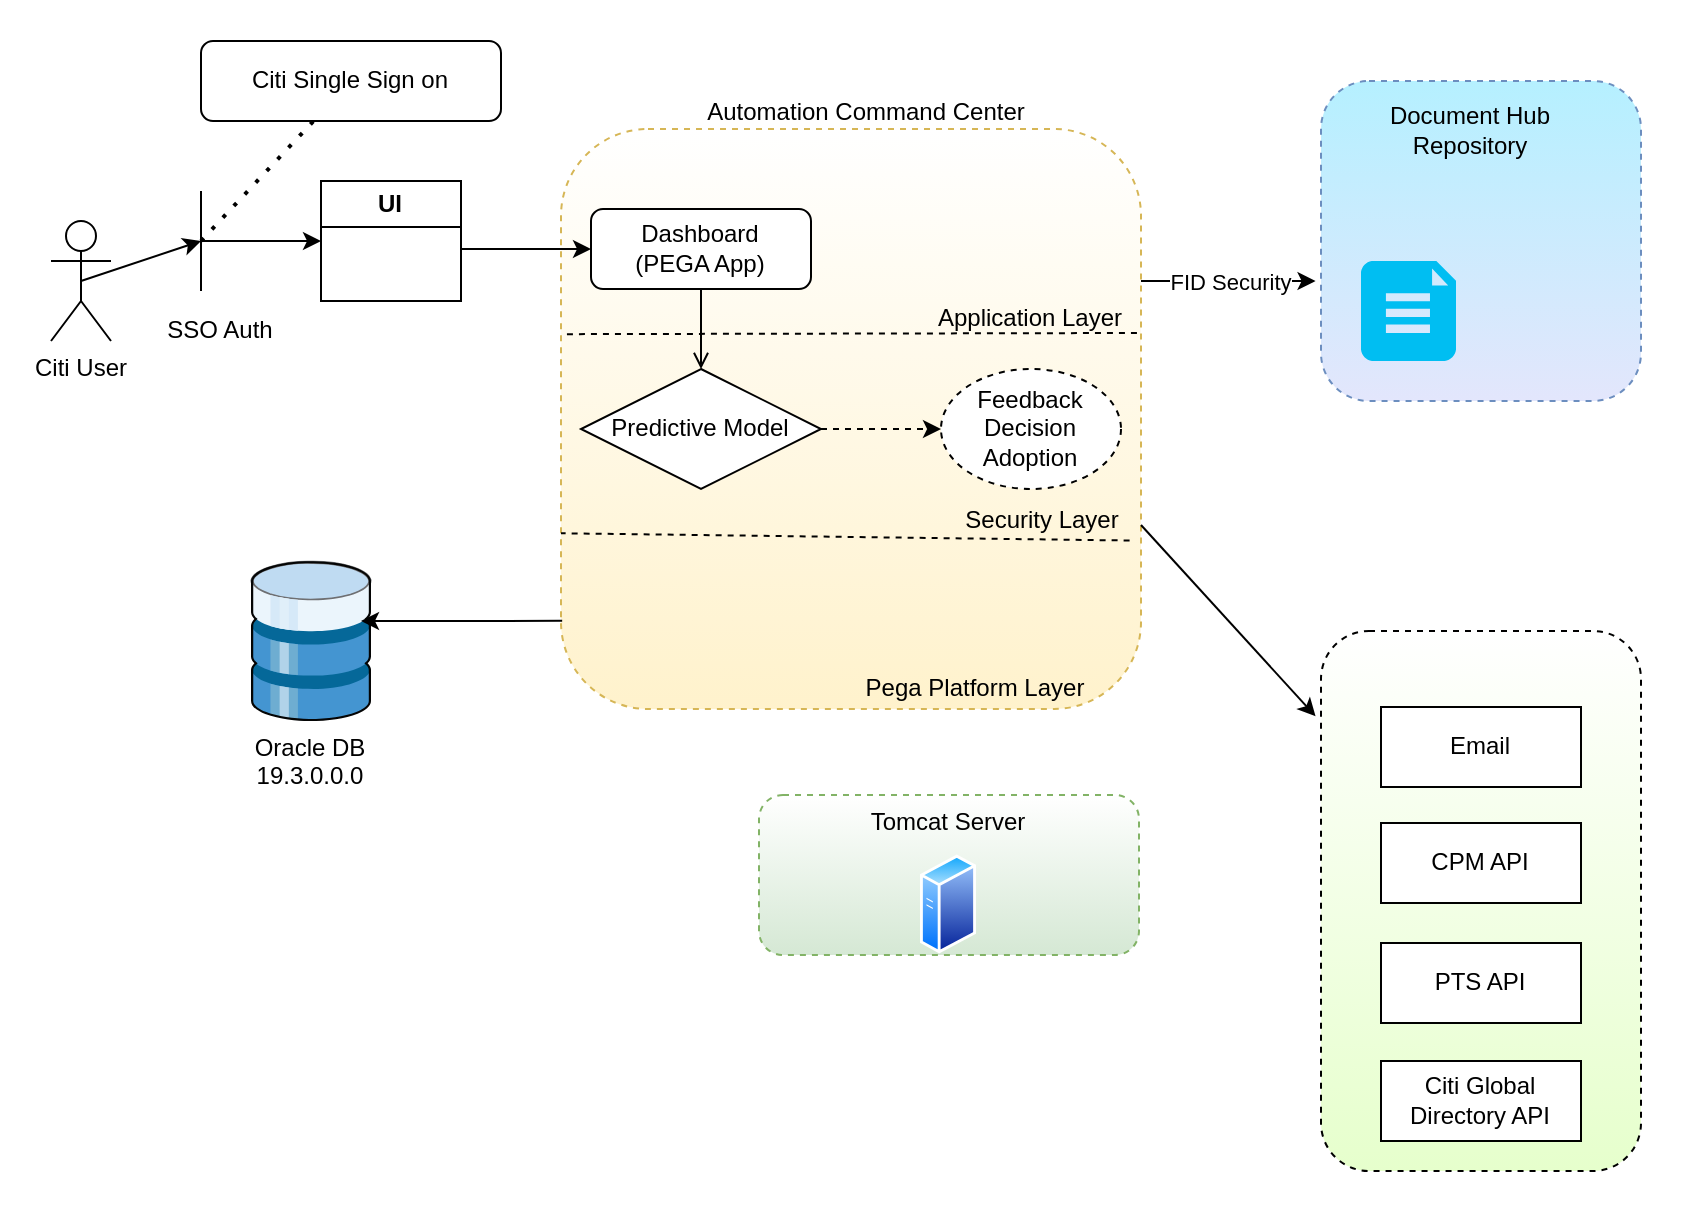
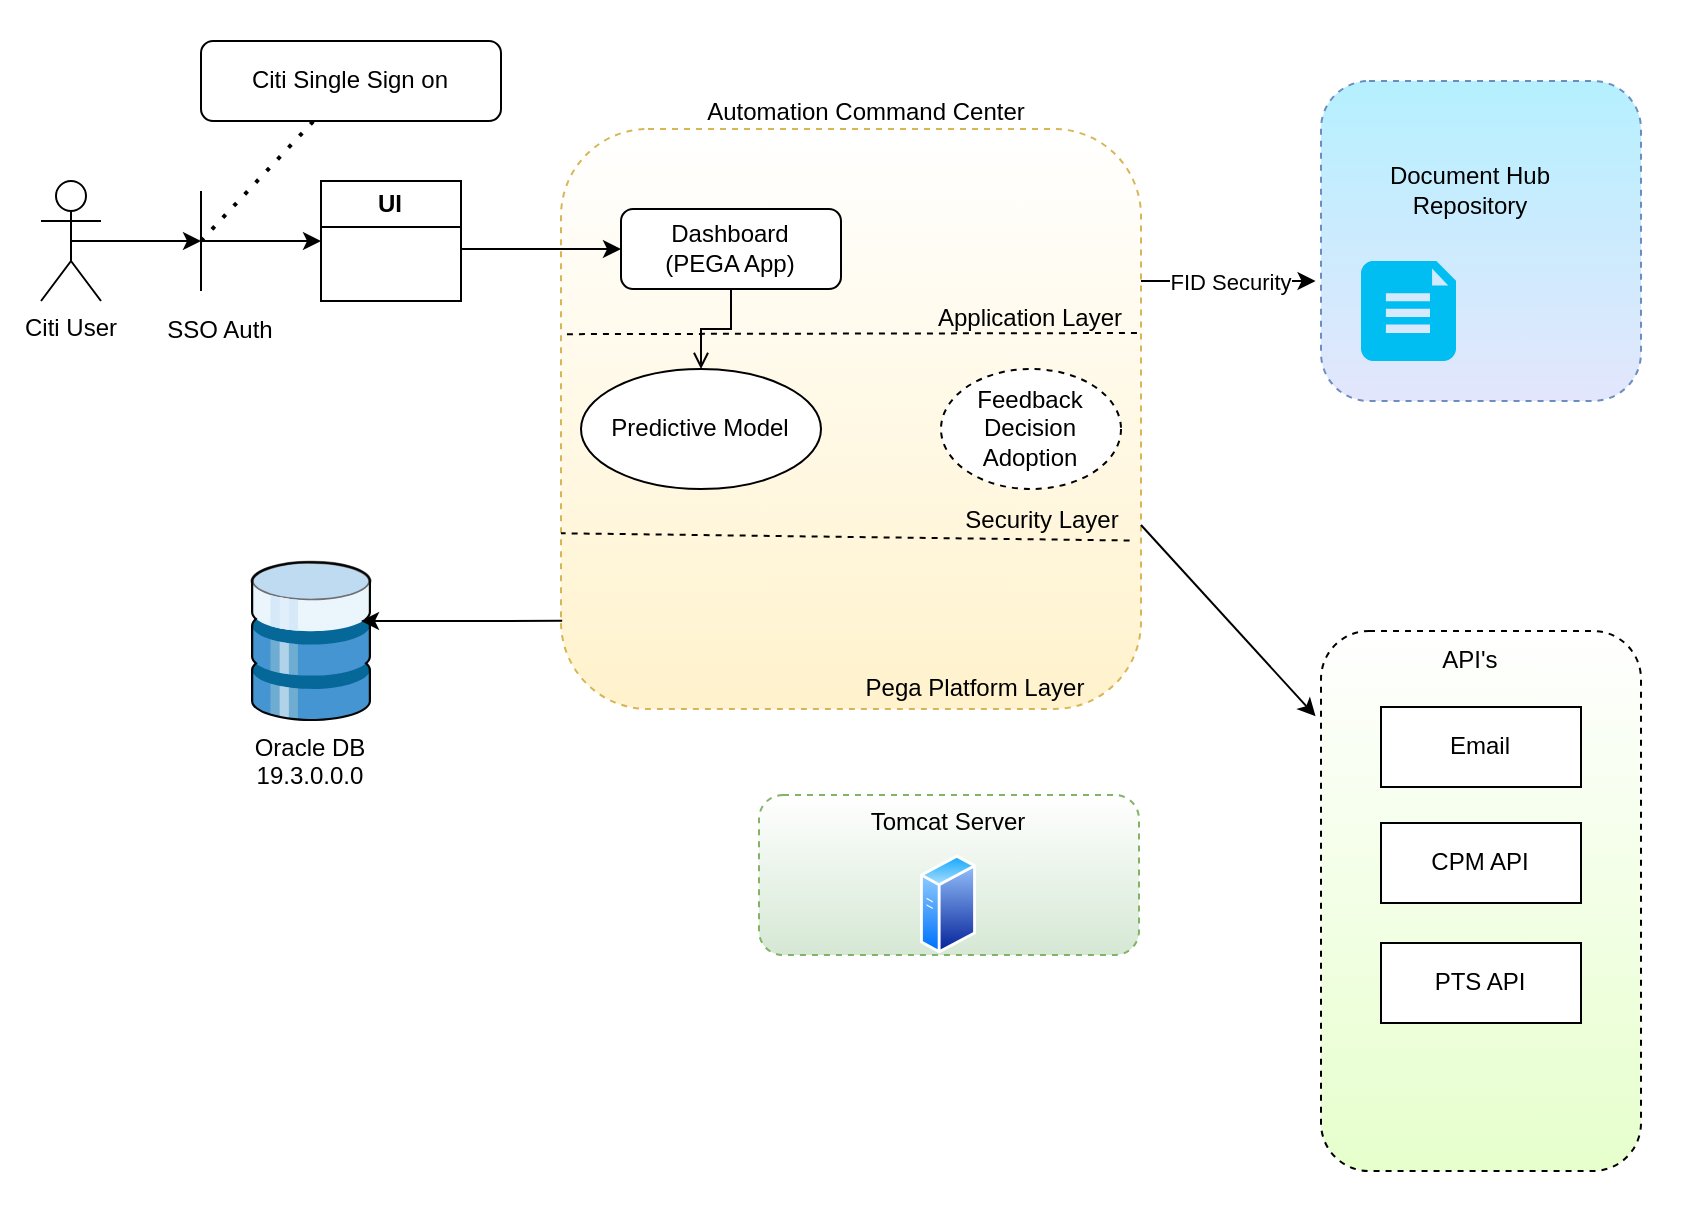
(1471, 131) -> (1471, 191)
(701, 249) -> (731, 249)
(81, 281) -> (71, 241)
(701, 429) -> (701, 429)
(874, 429) -> none
none -> (1471, 661)
(1481, 1101) -> none
